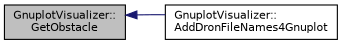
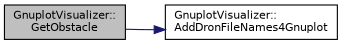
(151, 15) -> (140, 30)
